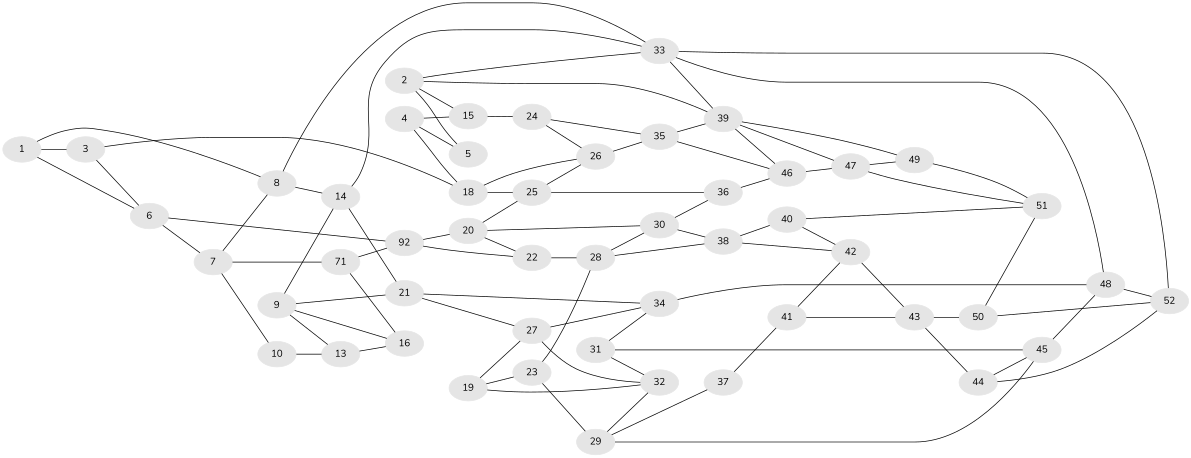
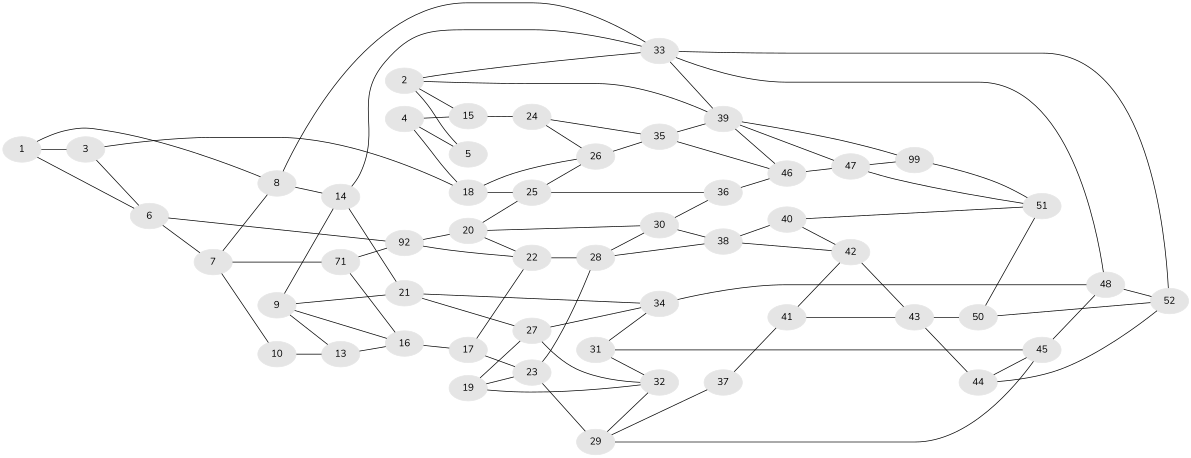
(914, 160) -> (914, 160)
none -> (468, 350)
